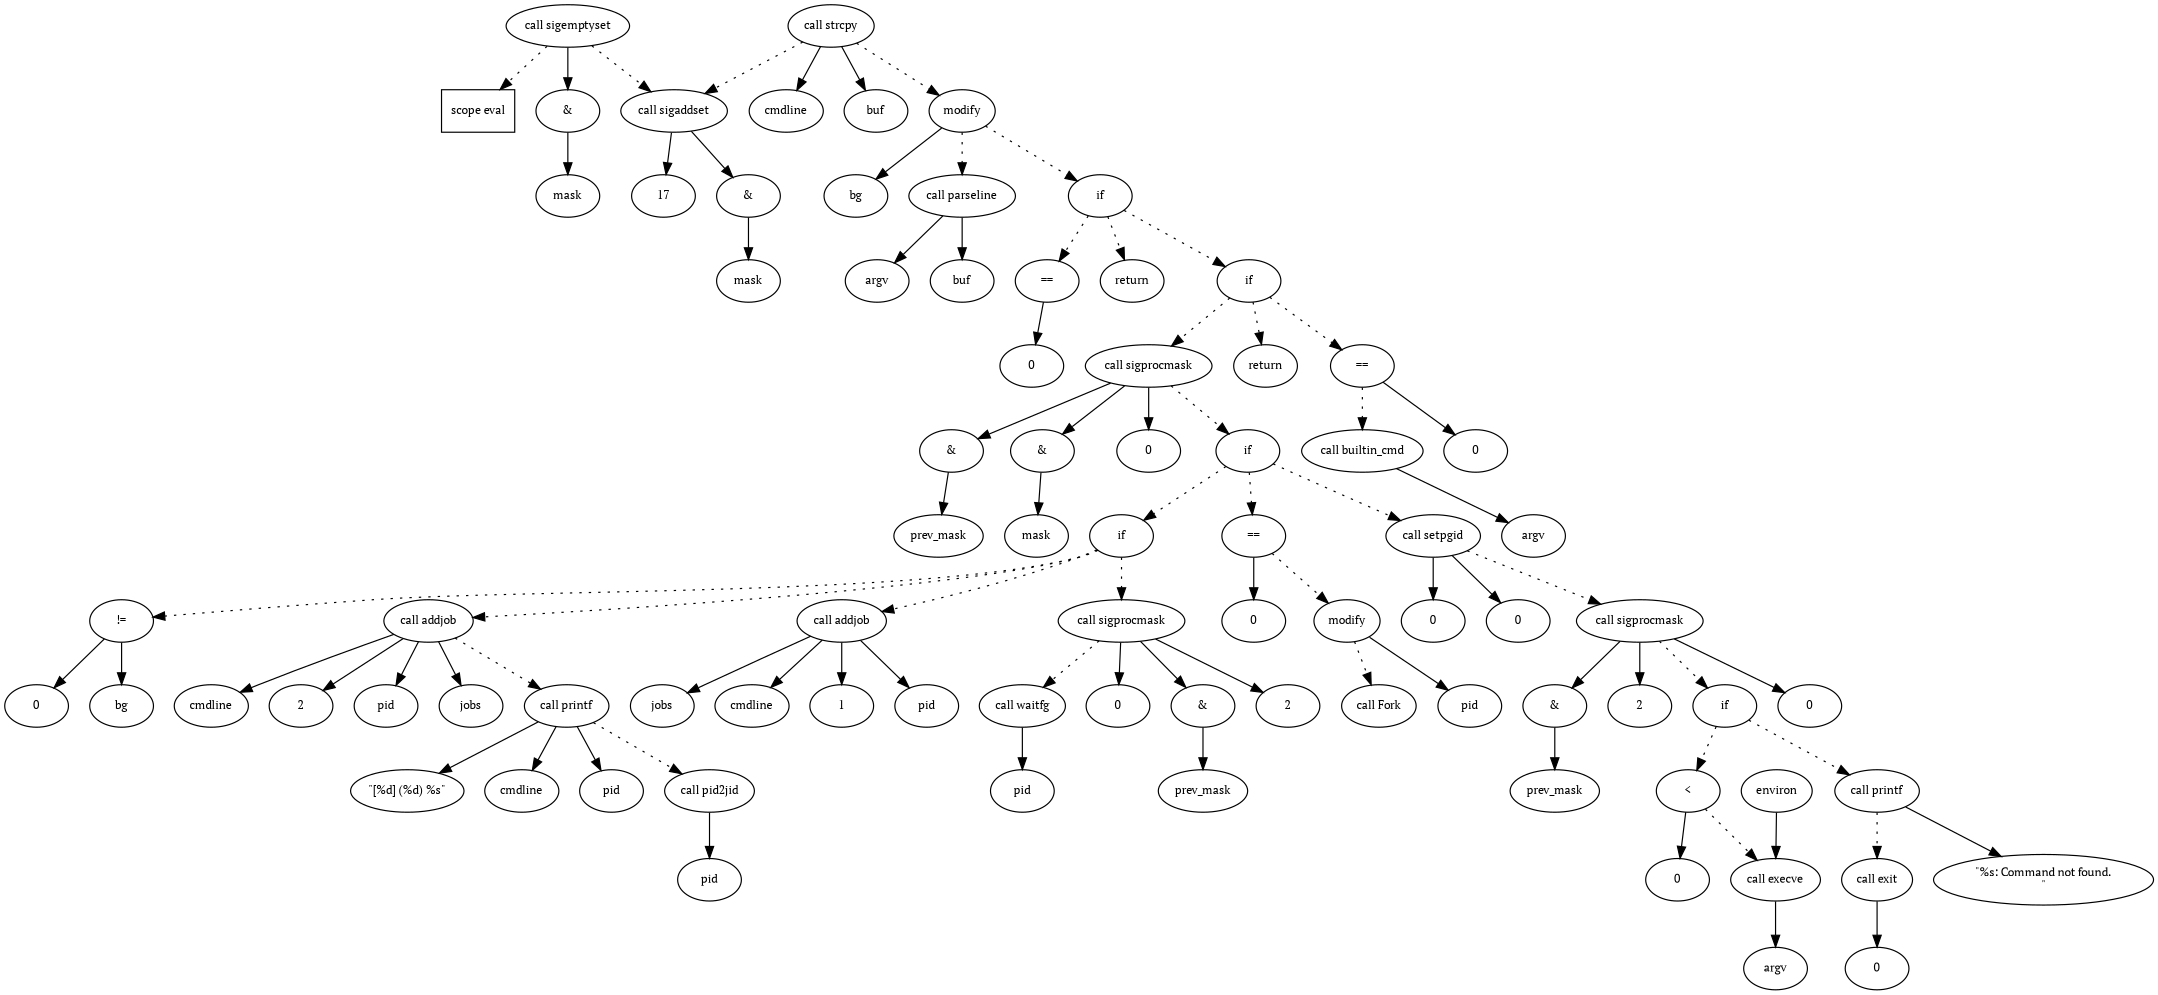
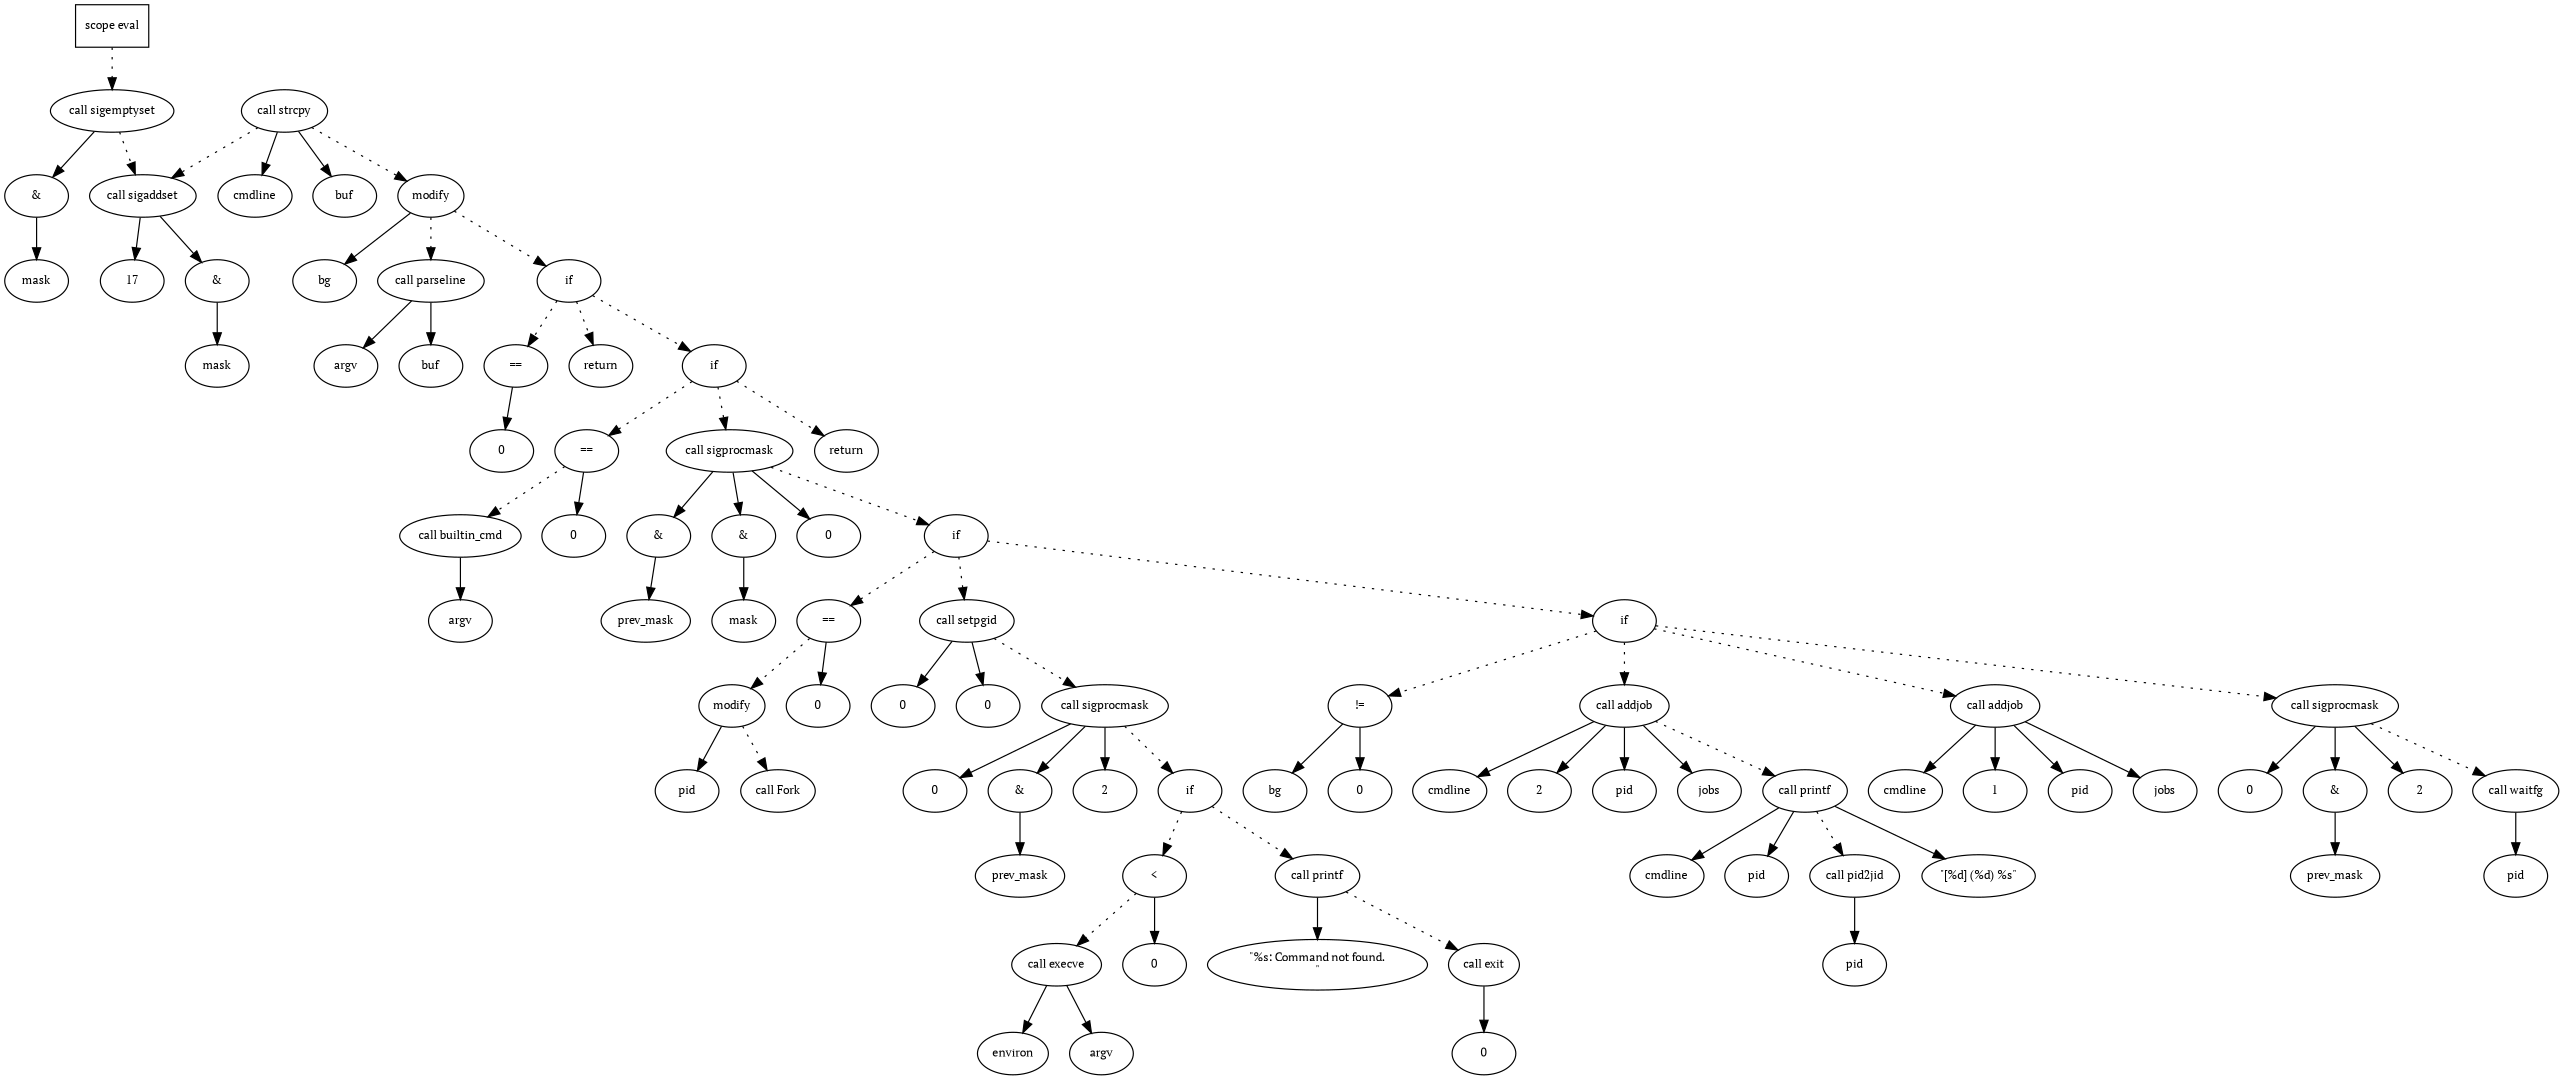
(528, 64) -> (112, 63)
(1776, 829) -> (1037, 1004)
